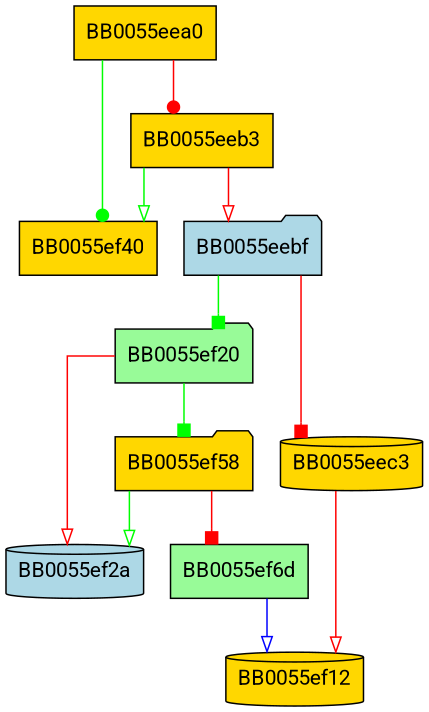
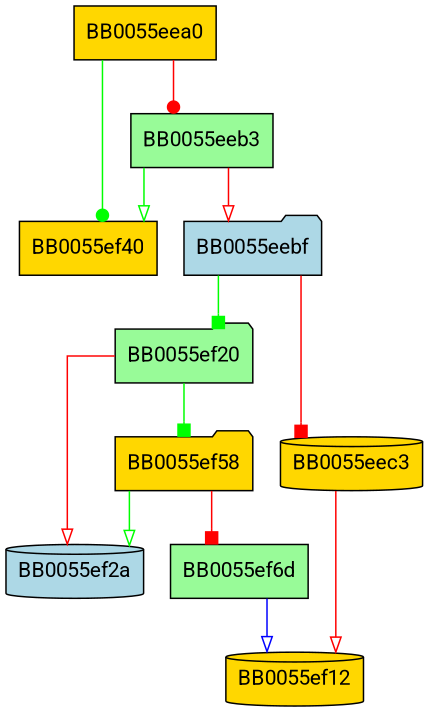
(202, 141) -> (202, 141)
